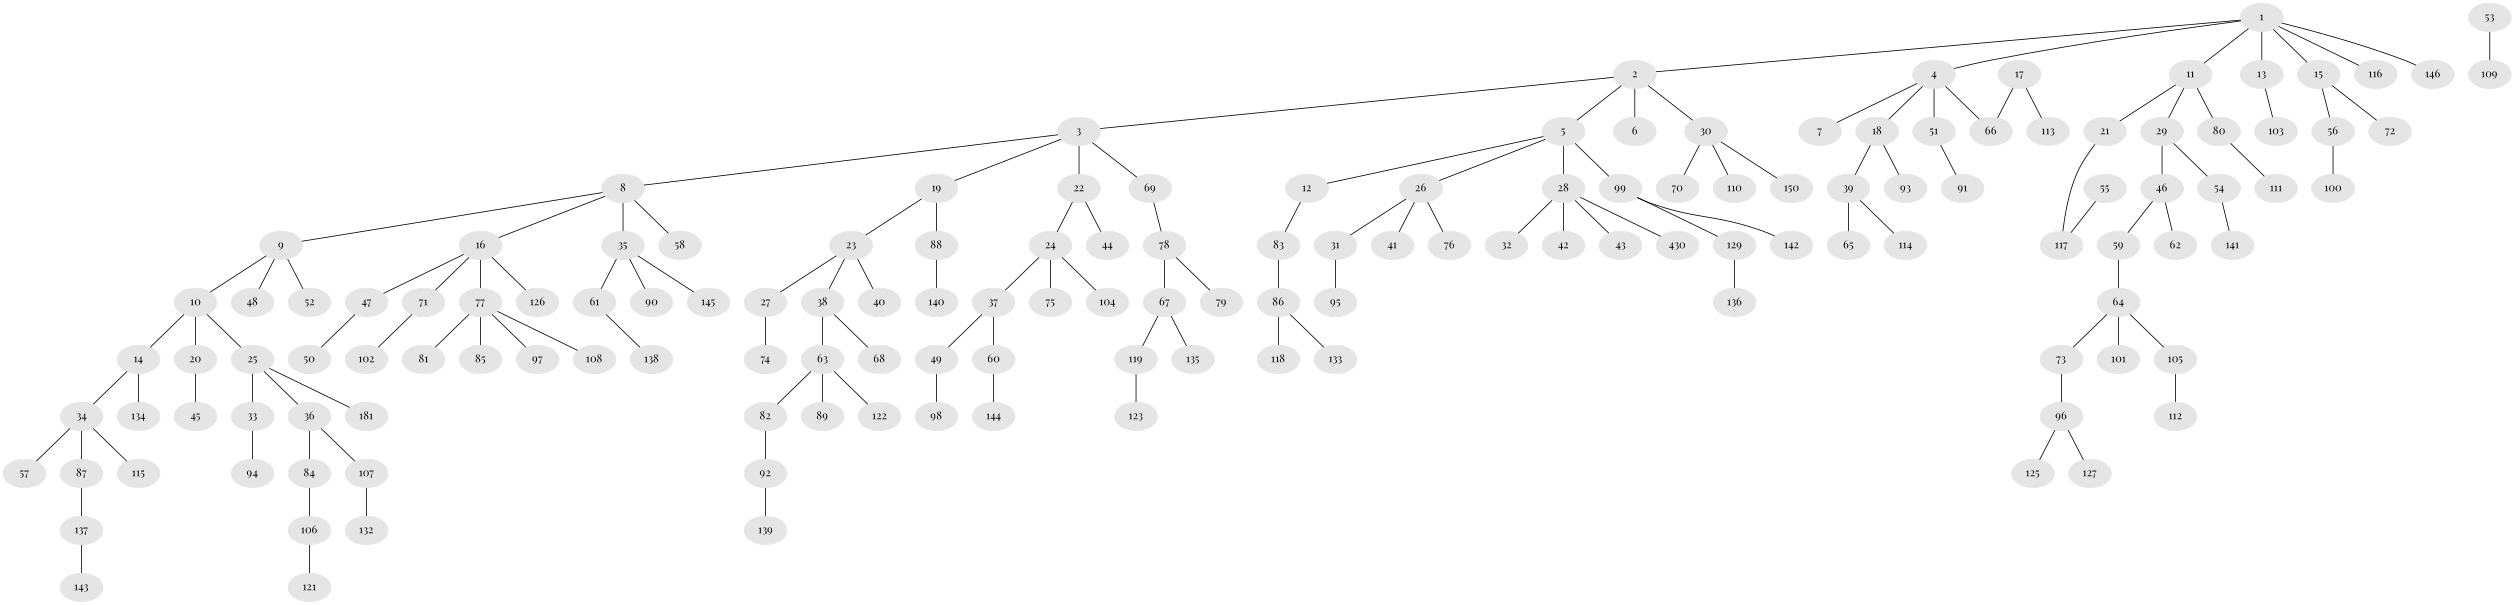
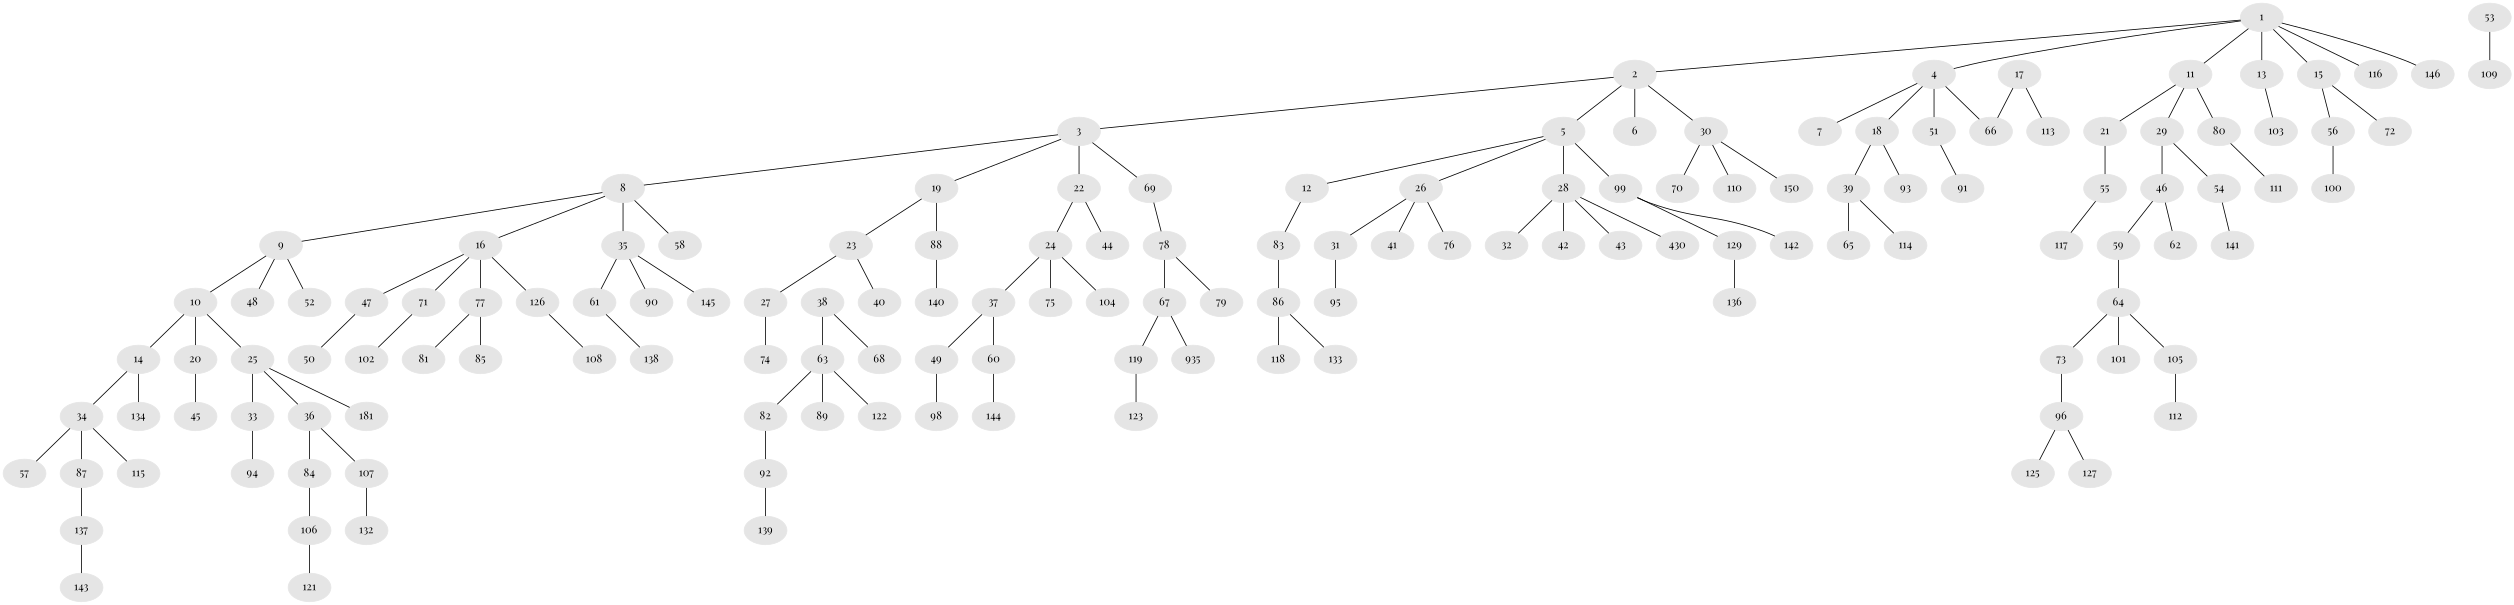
(2072, 185) -> (2105, 160)
(837, 274) -> none
(538, 331) -> (566, 331)
(538, 359) -> none
(1193, 359) -> (1193, 359)
